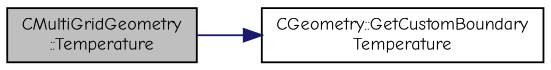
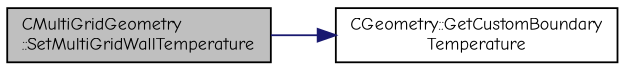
(102, 35) -> (139, 35)
